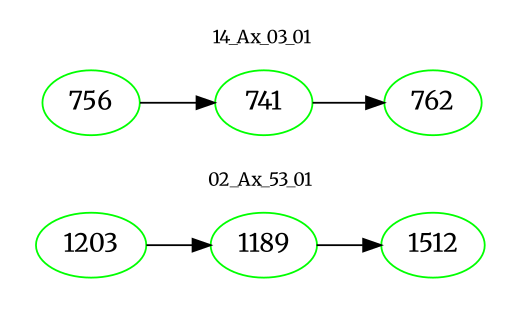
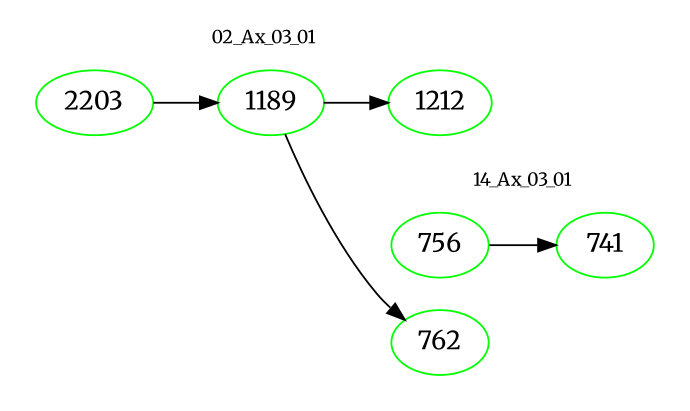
(339, 103) -> (330, 226)
(260, 181) -> (264, 39)
(91, 245) -> (95, 103)
(433, 245) -> (440, 103)
